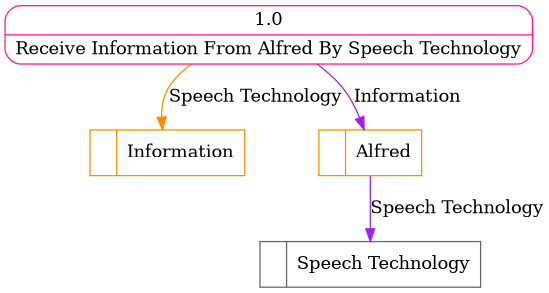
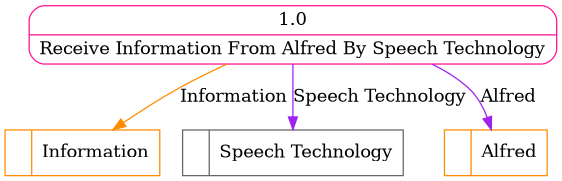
(256, 97) -> (234, 97)
(408, 97) -> (508, 97)
(370, 202) -> (293, 90)
